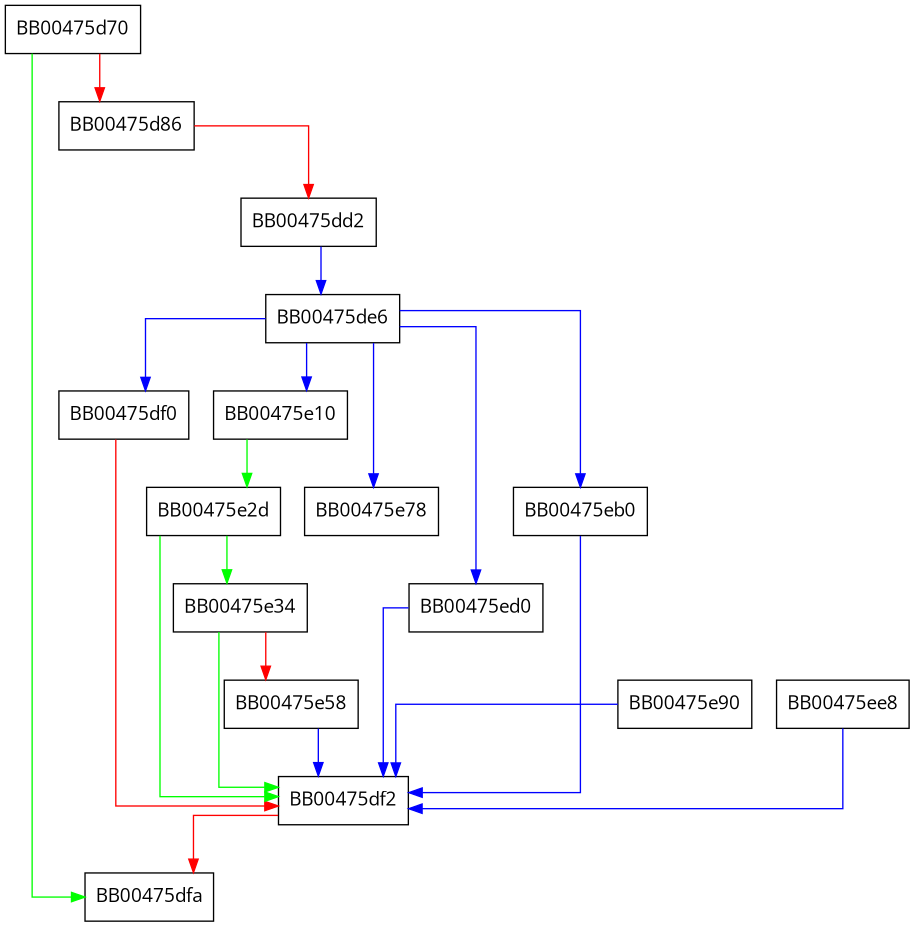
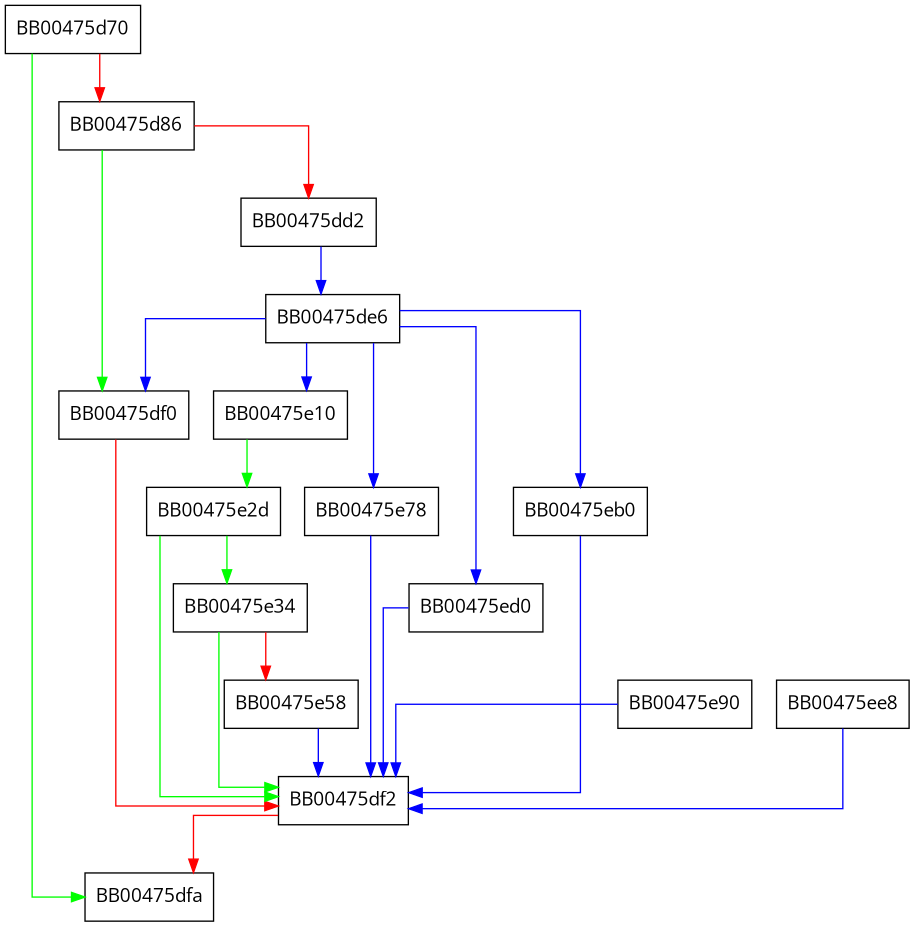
none -> (102, 264)
none -> (371, 649)
